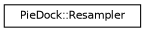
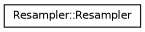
(72, 16) -> (72, 16)
